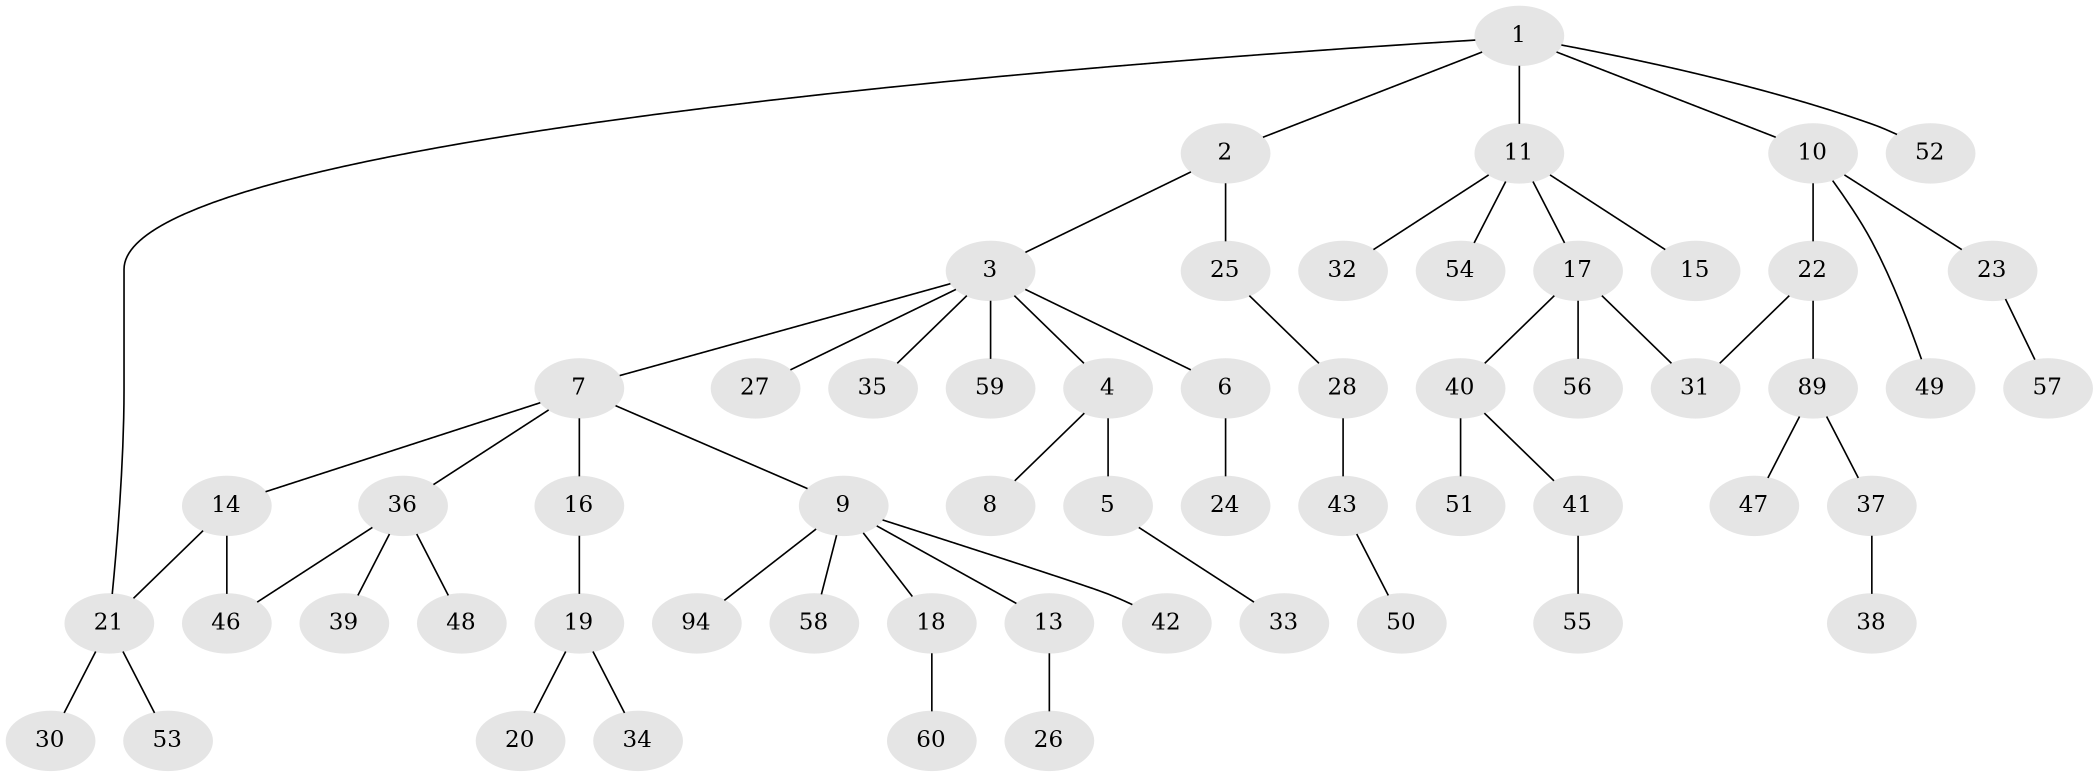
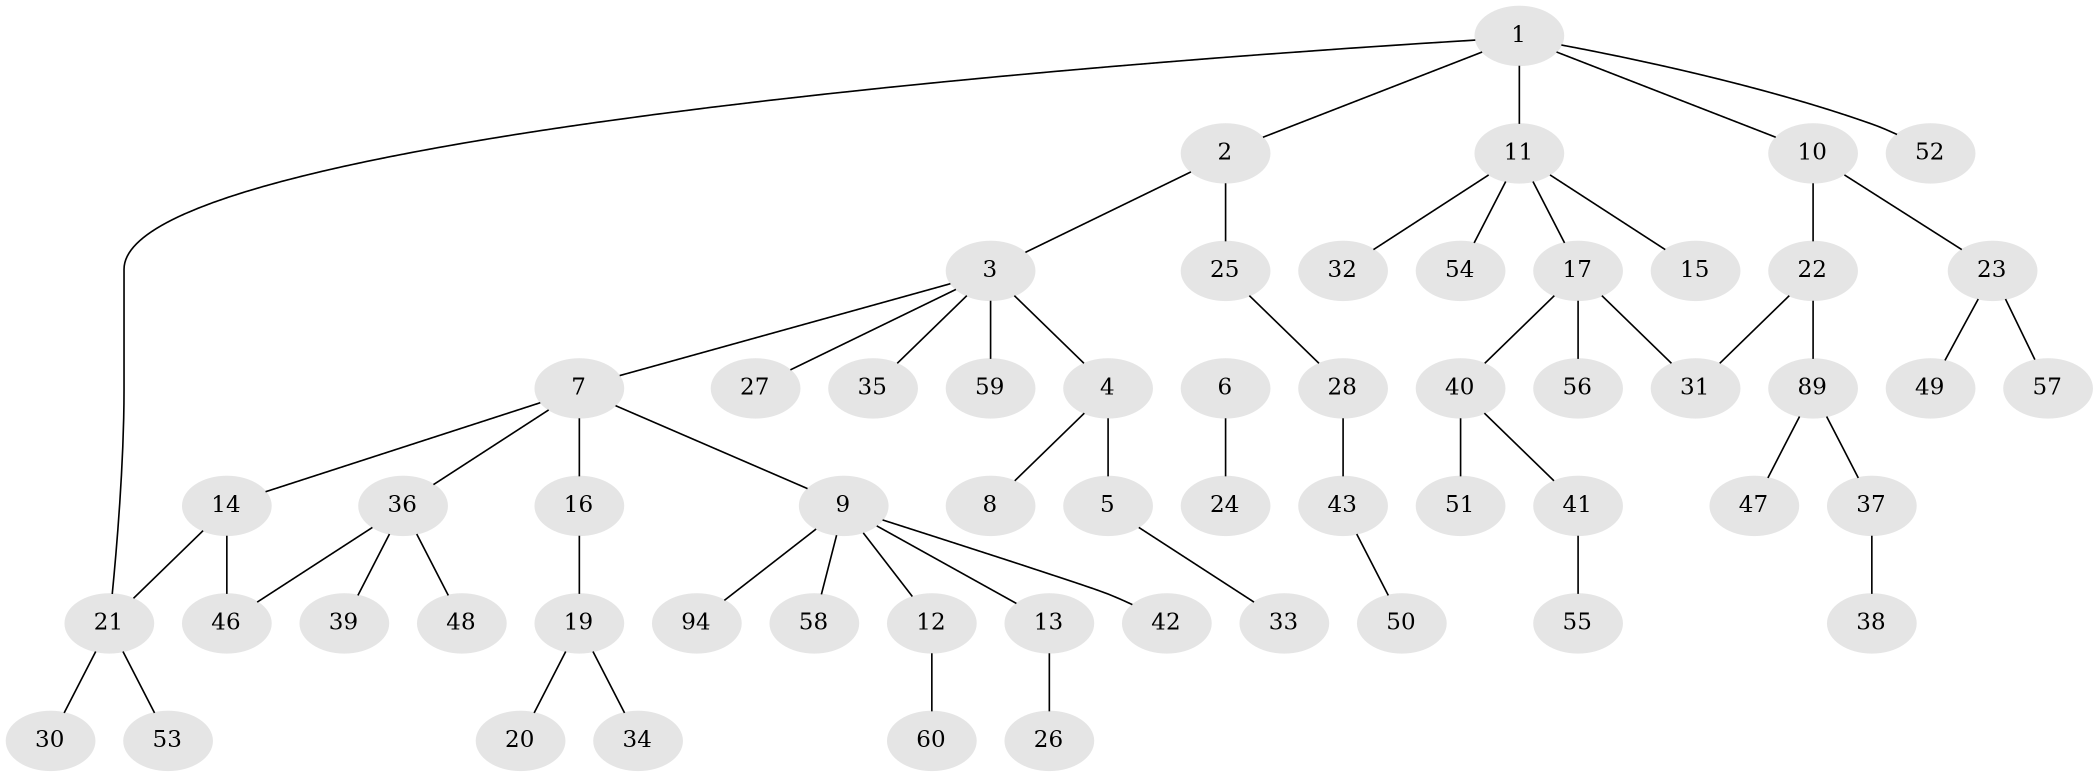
(1884, 266) -> (1962, 330)
(1108, 330) -> none
(932, 623) -> (932, 623)
